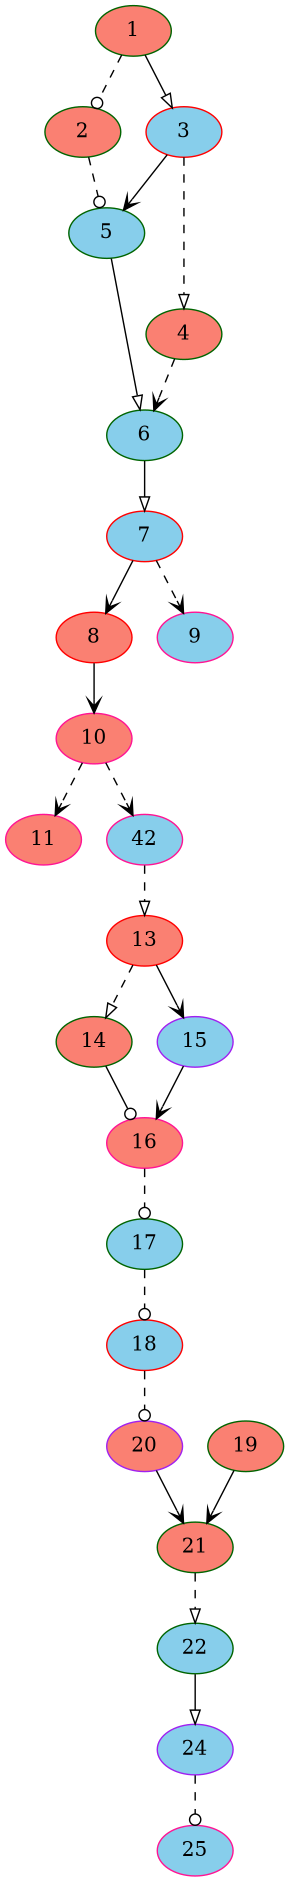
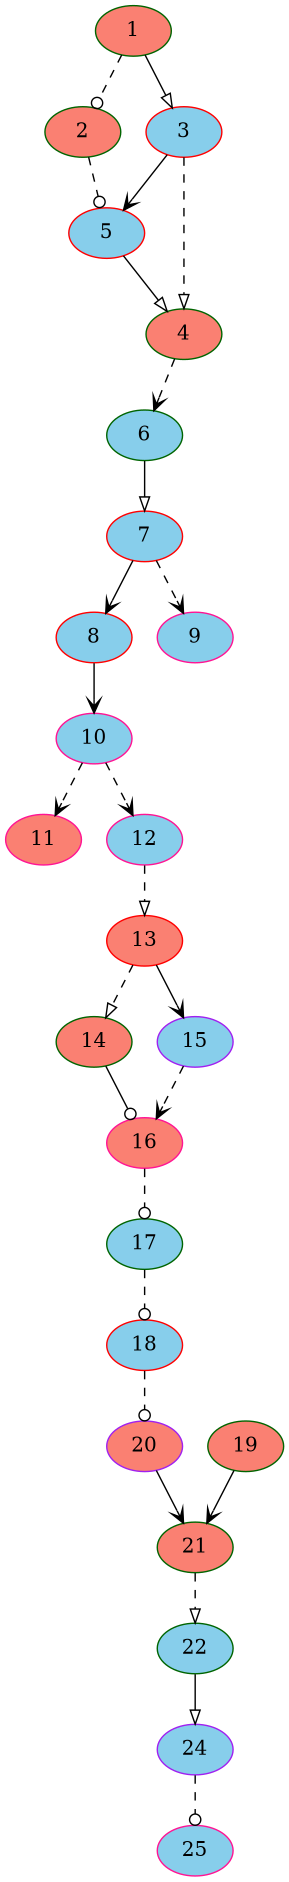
(107, 233) -> (107, 233)
(124, 327) -> (141, 278)
(94, 637) -> (94, 637)
(94, 739) -> (94, 739)
(145, 840) -> (145, 840)
(173, 1086) -> (173, 1086)
